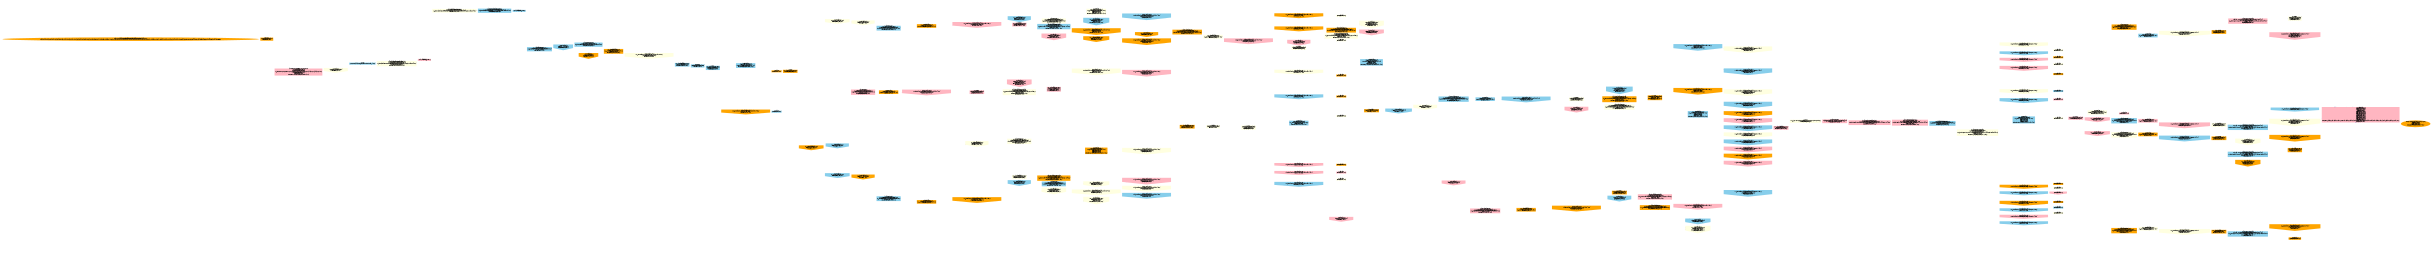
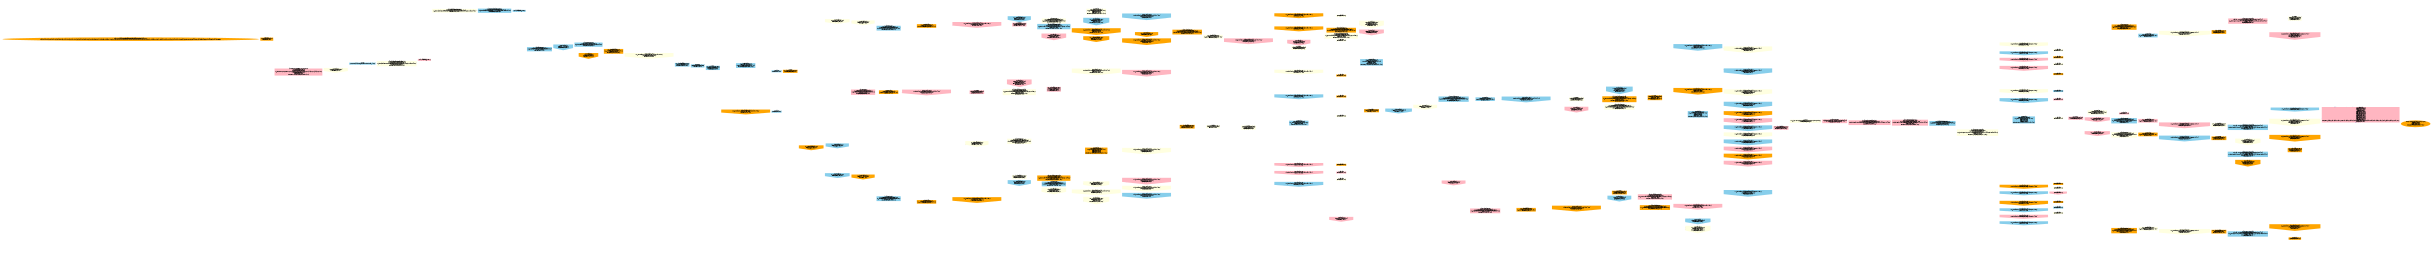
(777, 71) -> (777, 71)
